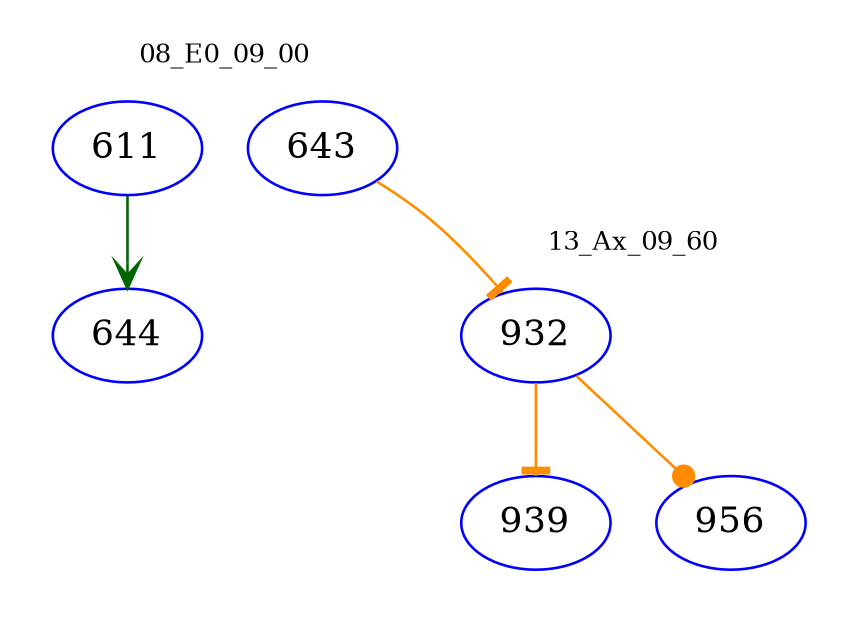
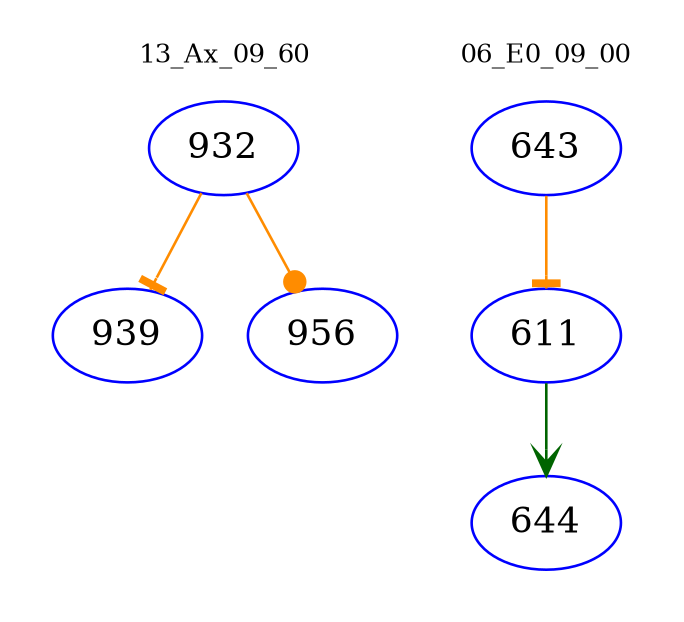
(225, 56) -> (546, 56)
(456, 243) -> (546, 236)
